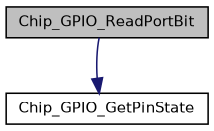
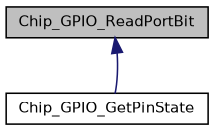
(97, 58) -> (117, 73)
